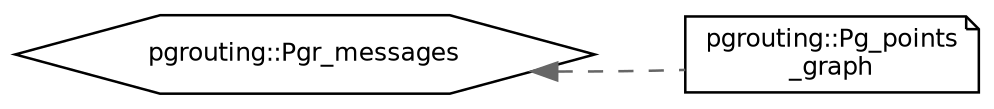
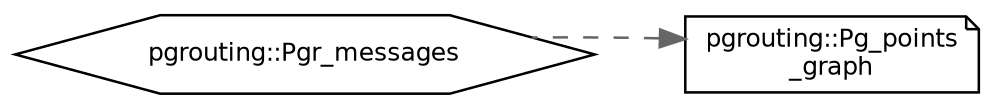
(621, 71) -> (595, 37)
